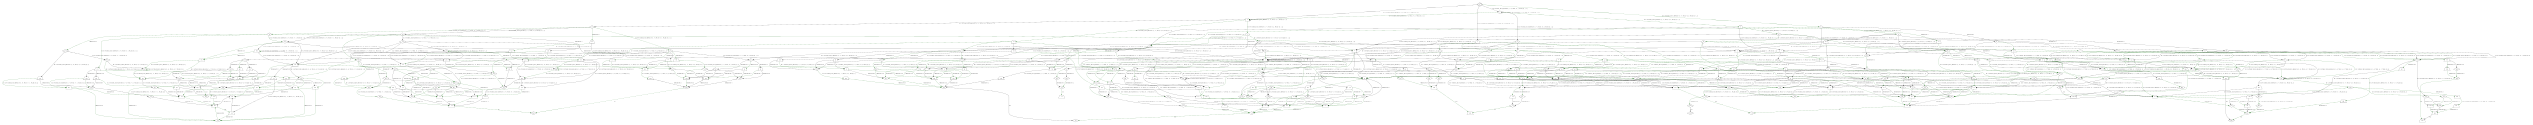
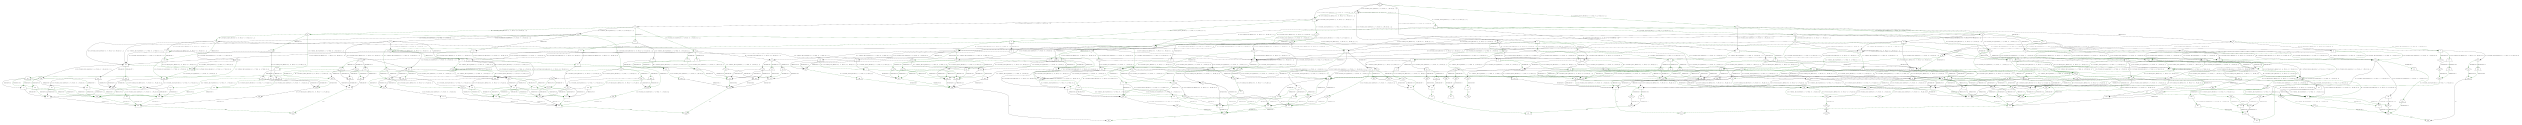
(594, 73) -> (437, 84)
(1546, 75) -> (1662, 73)
(191, 76) -> none
(406, 81) -> (549, 93)
(223, 110) -> (215, 109)
